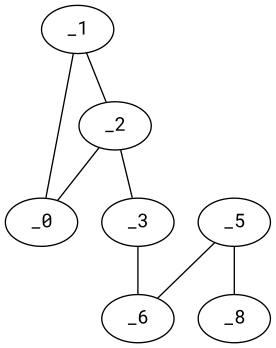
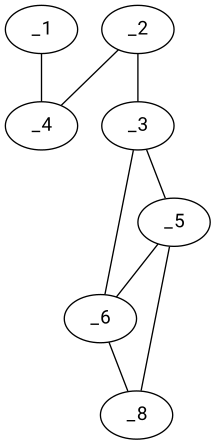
(96, 78) -> none
none -> (156, 174)
(42, 222) -> (42, 126)
none -> (118, 367)
